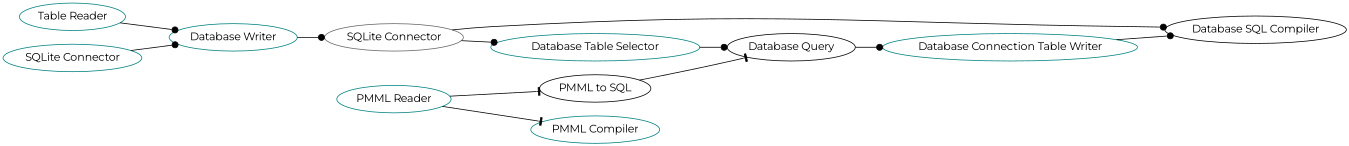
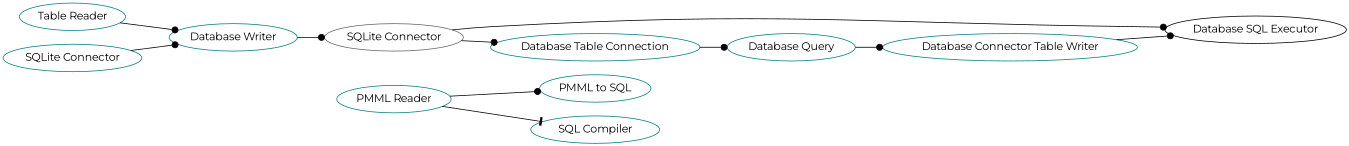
(1256, 30) -> (1256, 30)
(595, 47) -> (595, 47)
(791, 47) -> (791, 47)
(1010, 47) -> (1010, 47)
(692, 70) -> none
(595, 88) -> (595, 88)
(493, 94) -> (493, 94)
(595, 130) -> (595, 130)
